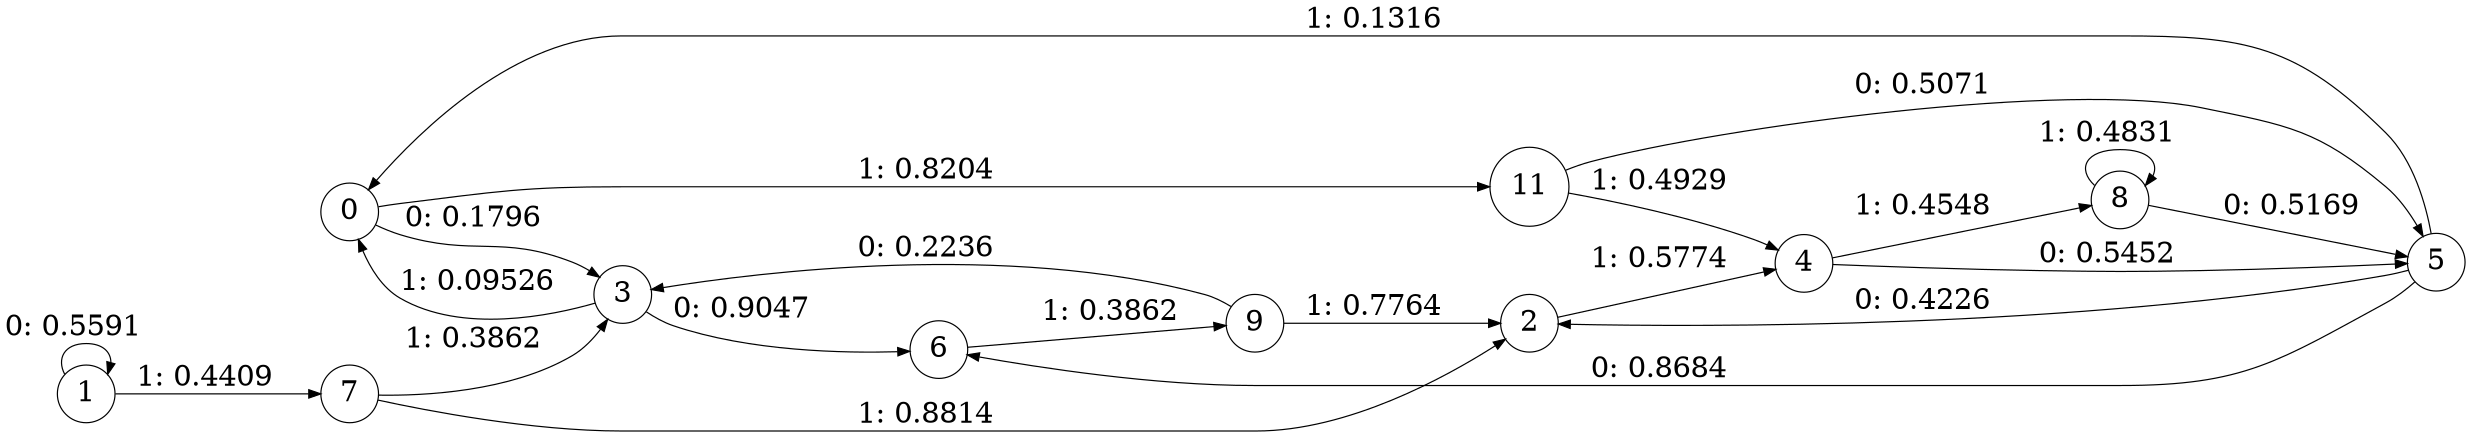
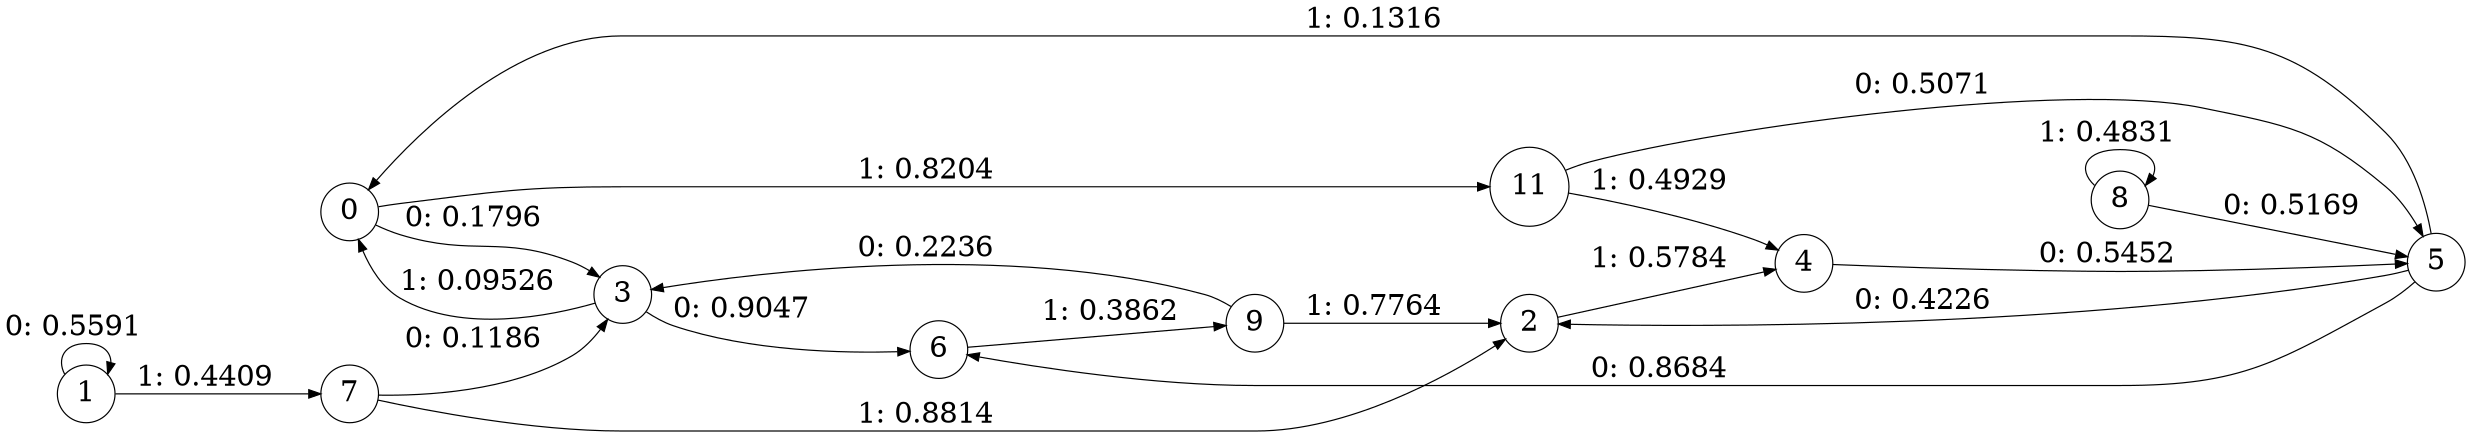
(1956, 233) -> none
(1672, 260) -> (1672, 260)
(486, 340) -> (486, 340)
